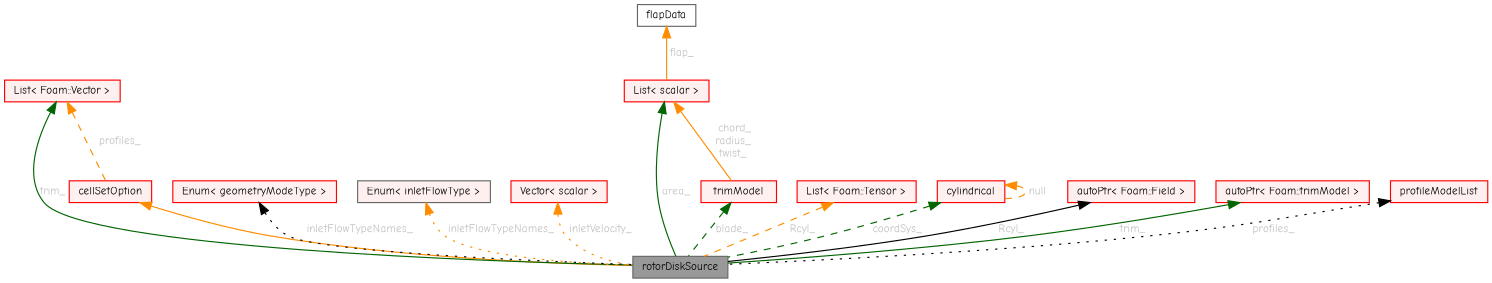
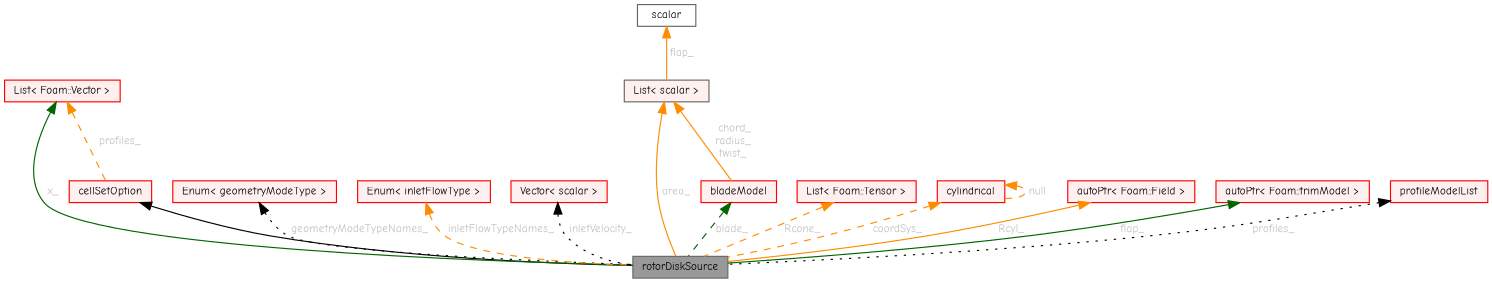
(667, 15) -> (667, 15)
(667, 91) -> (667, 91)
(657, 186) -> (657, 186)
(52, 192) -> (52, 192)
(424, 192) -> (424, 192)
(739, 192) -> (739, 192)
(359, 229) -> (359, 229)
(801, 229) -> (801, 229)
(1131, 229) -> (1131, 229)
(830, 235) -> (830, 235)
(269, 236) -> (269, 236)
(904, 239) -> (904, 239)
(486, 251) -> (486, 251)
(586, 251) -> (586, 251)
